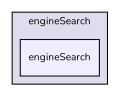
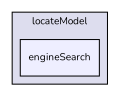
(60, 22) -> (60, 22)
